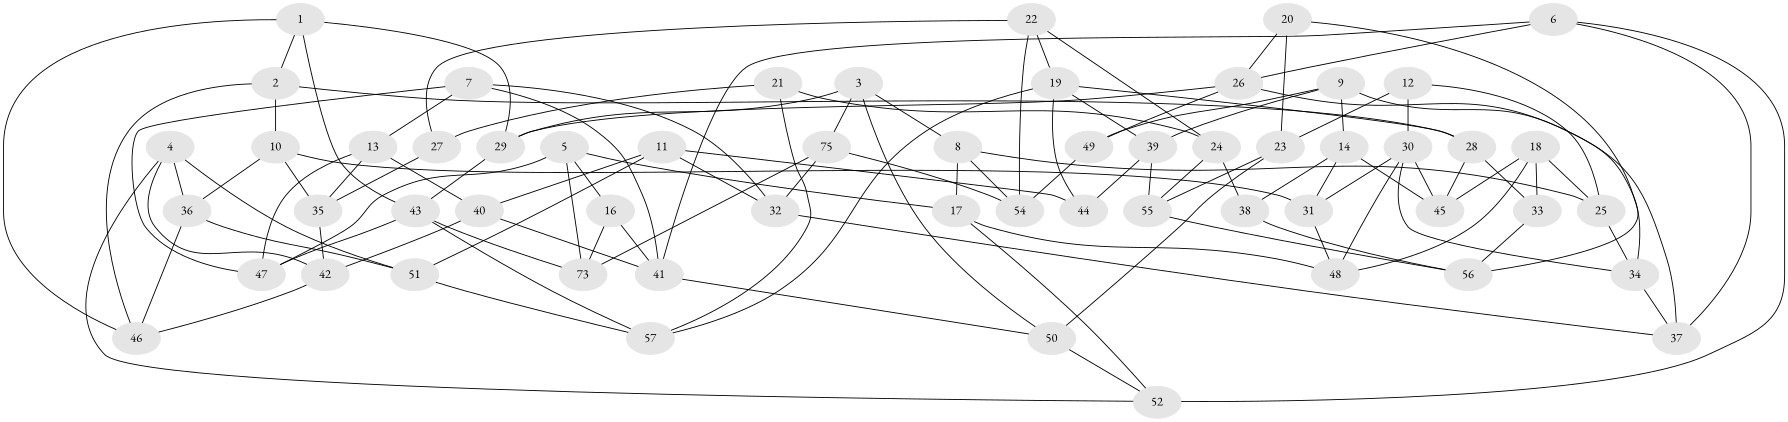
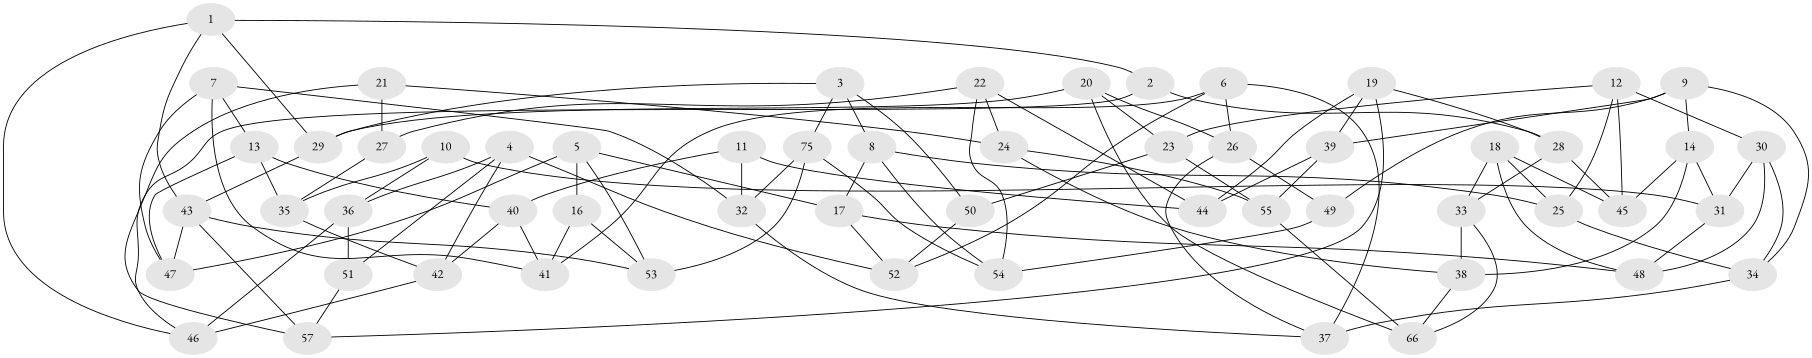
(1043, 51) -> (1091, 147)
(831, 107) -> (699, 108)
(276, 115) -> none
(1424, 179) -> (1621, 147)
(539, 212) -> none
none -> (1461, 243)
(583, 275) -> (651, 275)
(1468, 275) -> (1412, 338)
(856, 307) -> none
